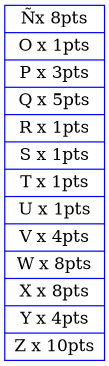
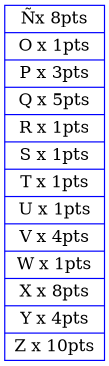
(55, 264) -> (55, 264)
